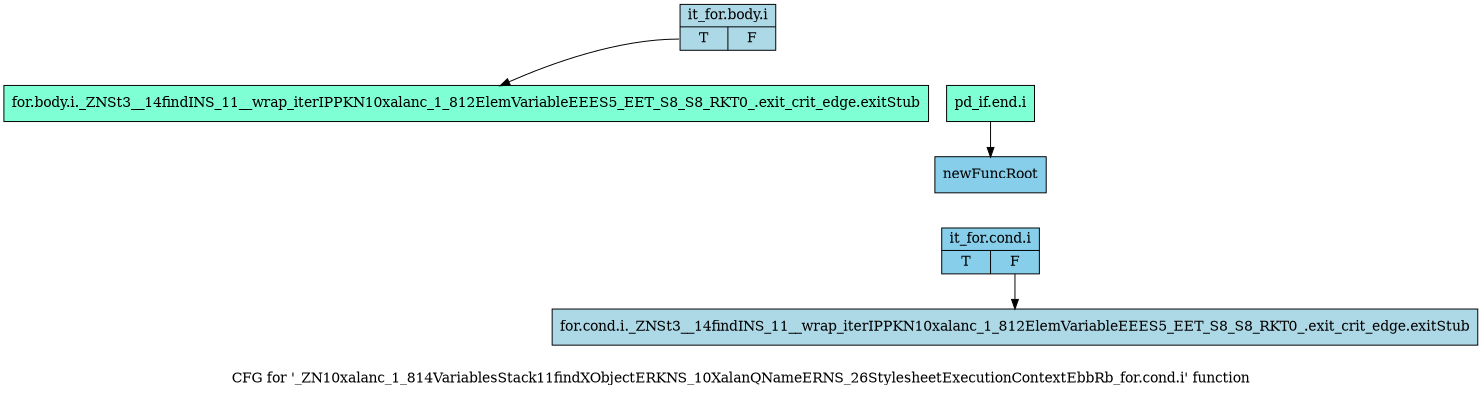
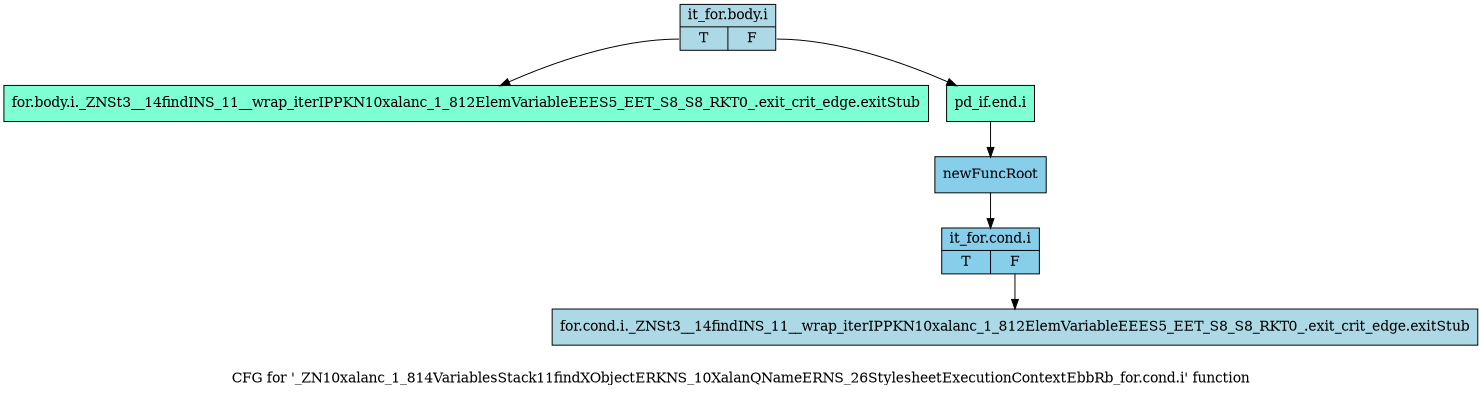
none -> (864, 52)
none -> (991, 206)
